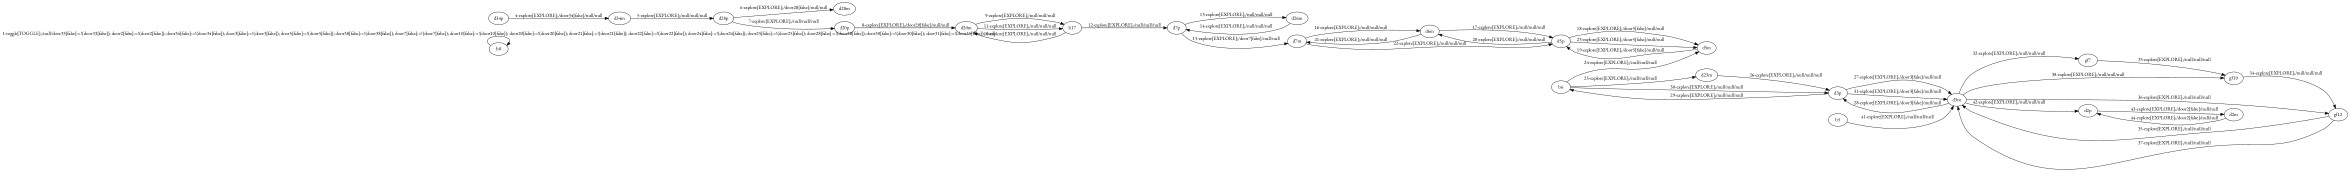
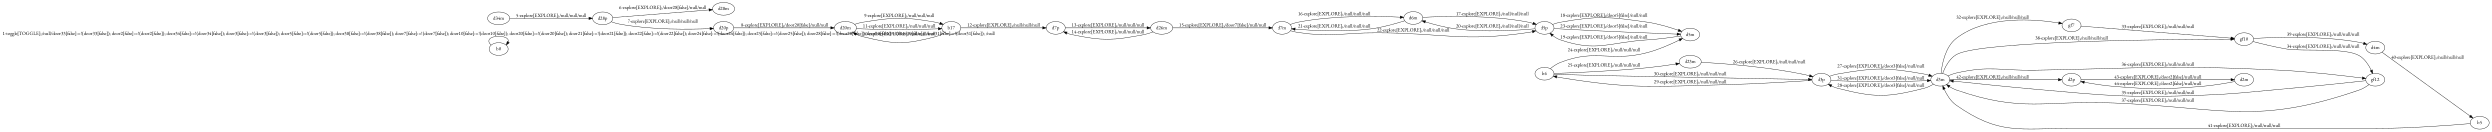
(499, 18) -> none
(1231, 48) -> (1221, 28)
none -> (2375, 48)
